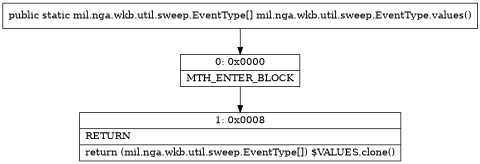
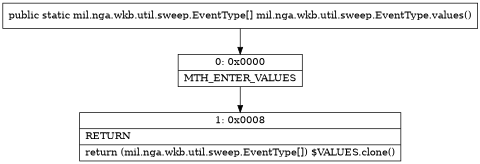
(240, 78) -> (240, 78)
